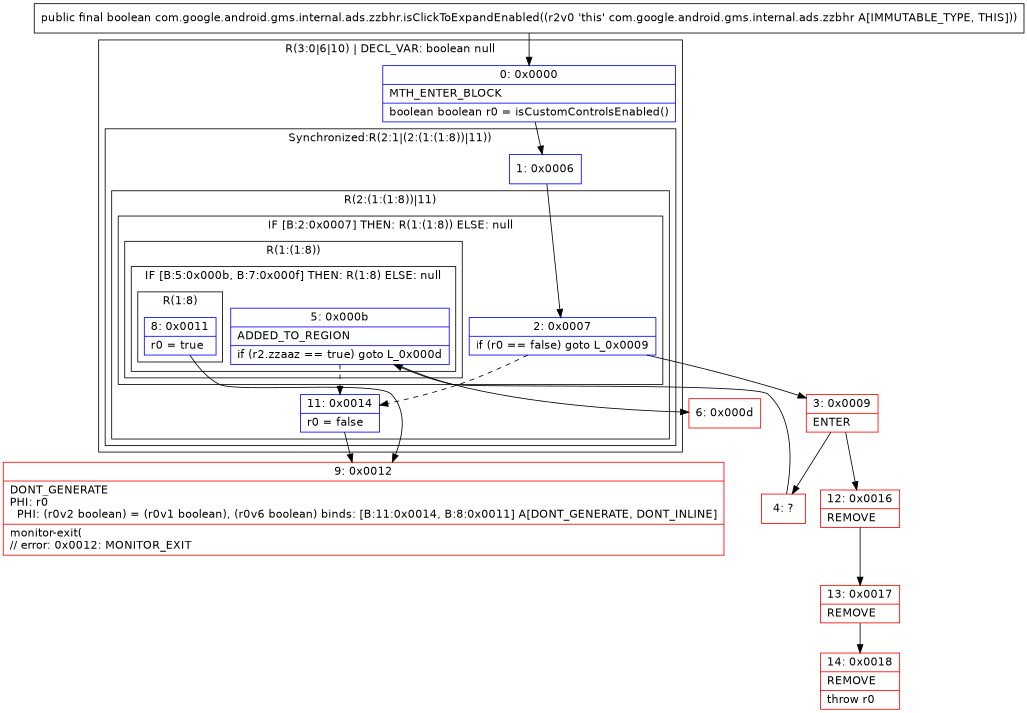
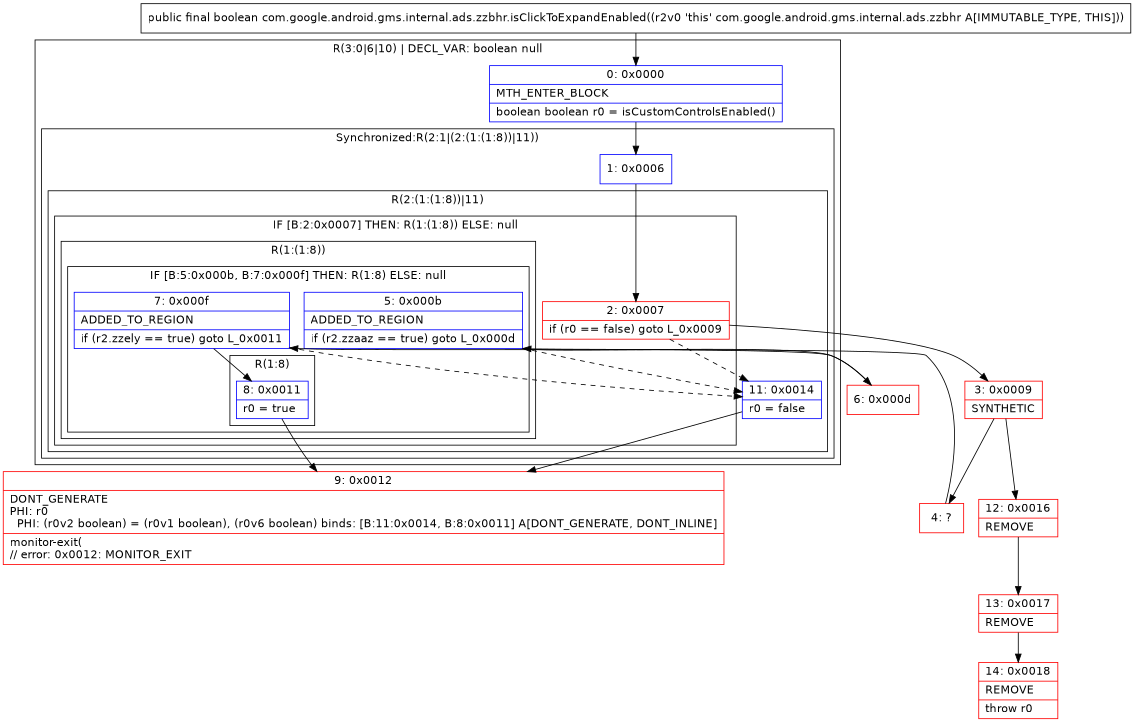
none -> (182, 320)
(563, 336) -> (636, 320)
(832, 422) -> (1004, 409)
